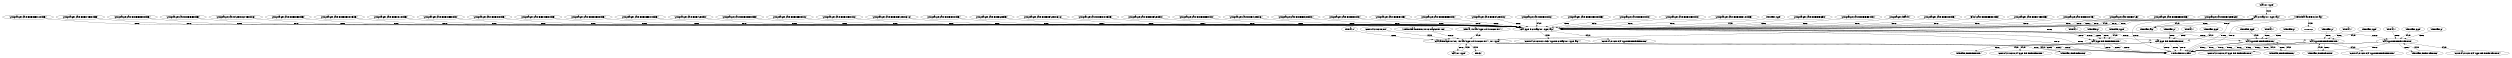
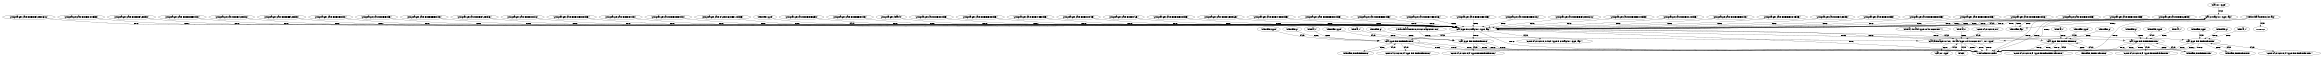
(28, 17) -> none
(236, 17) -> (1424, 17)
(538, 17) -> (1879, 17)
(790, 17) -> (2029, 17)
(1734, 17) -> (723, 17)
(1985, 17) -> (980, 17)
(1539, 23) -> (629, 23)
(2178, 23) -> (2019, 23)
(1579, 35) -> (1403, 47)
(2090, 35) -> (1443, 35)
(2282, 53) -> none
(2478, 53) -> (2039, 53)
